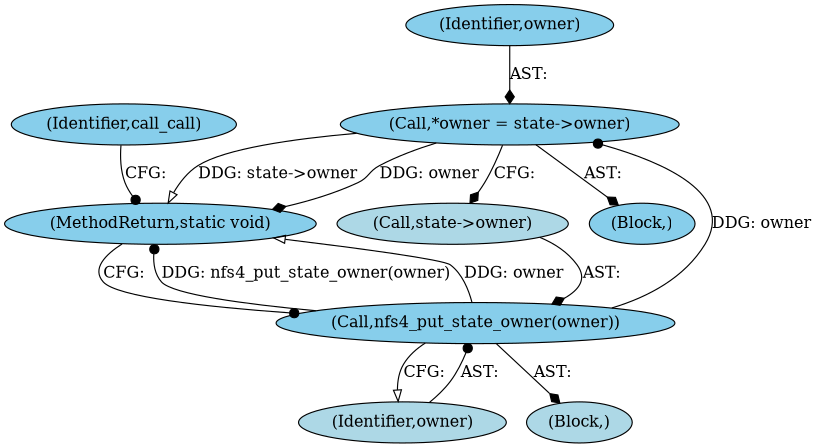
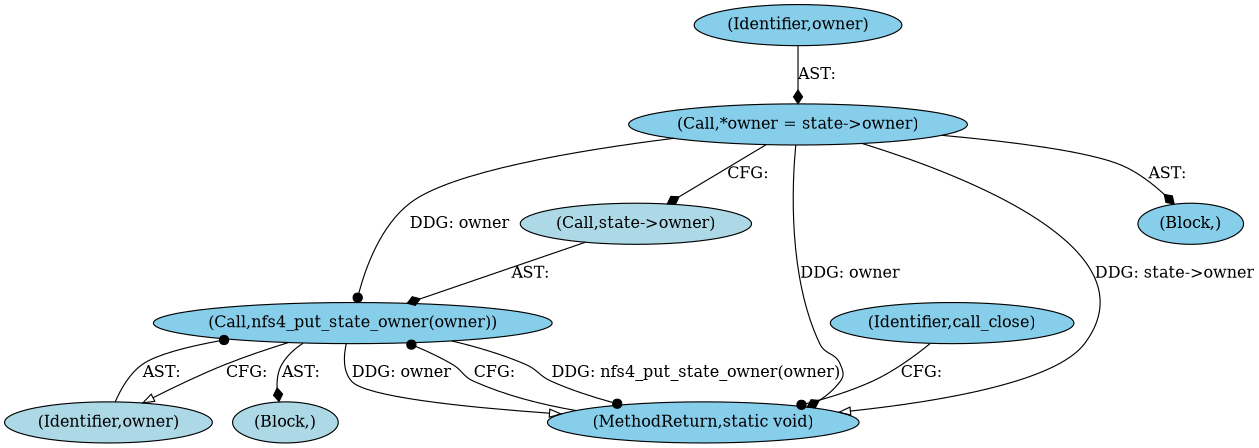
(124, 124) -> (952, 323)
(712, 220) -> (487, 172)
